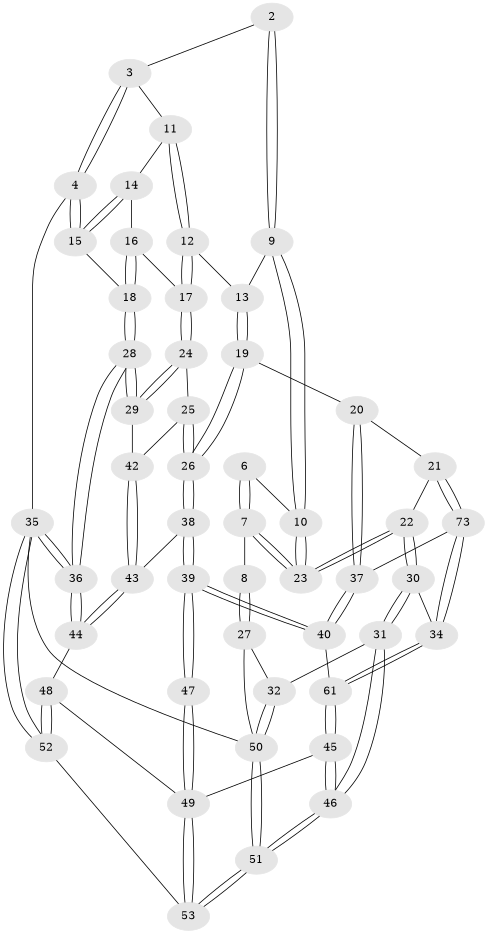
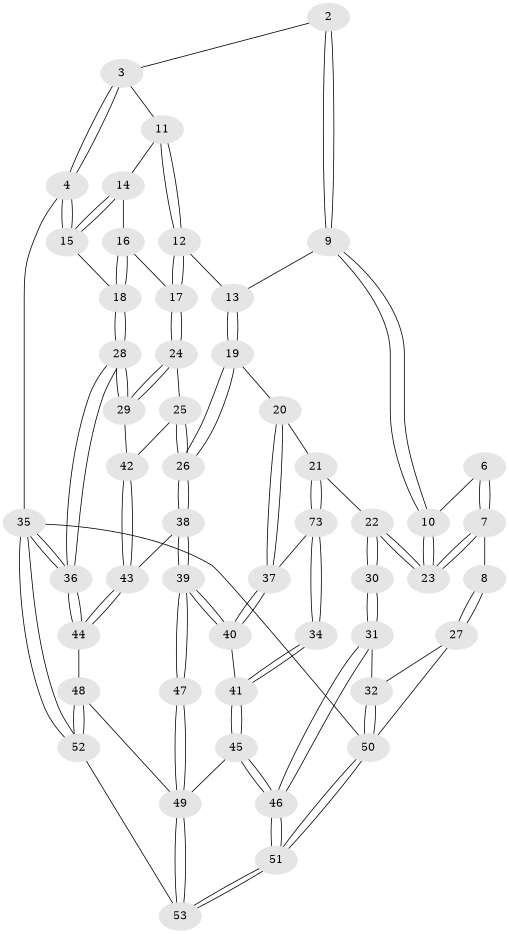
(425, 607) -> none
(331, 692) -> (237, 692)
